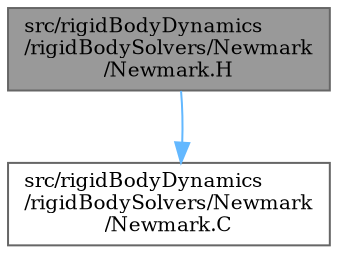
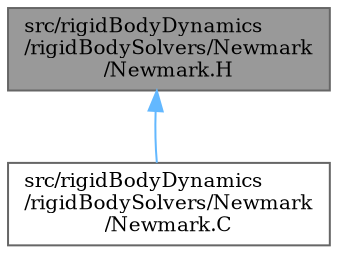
(182, 117) -> (155, 137)
